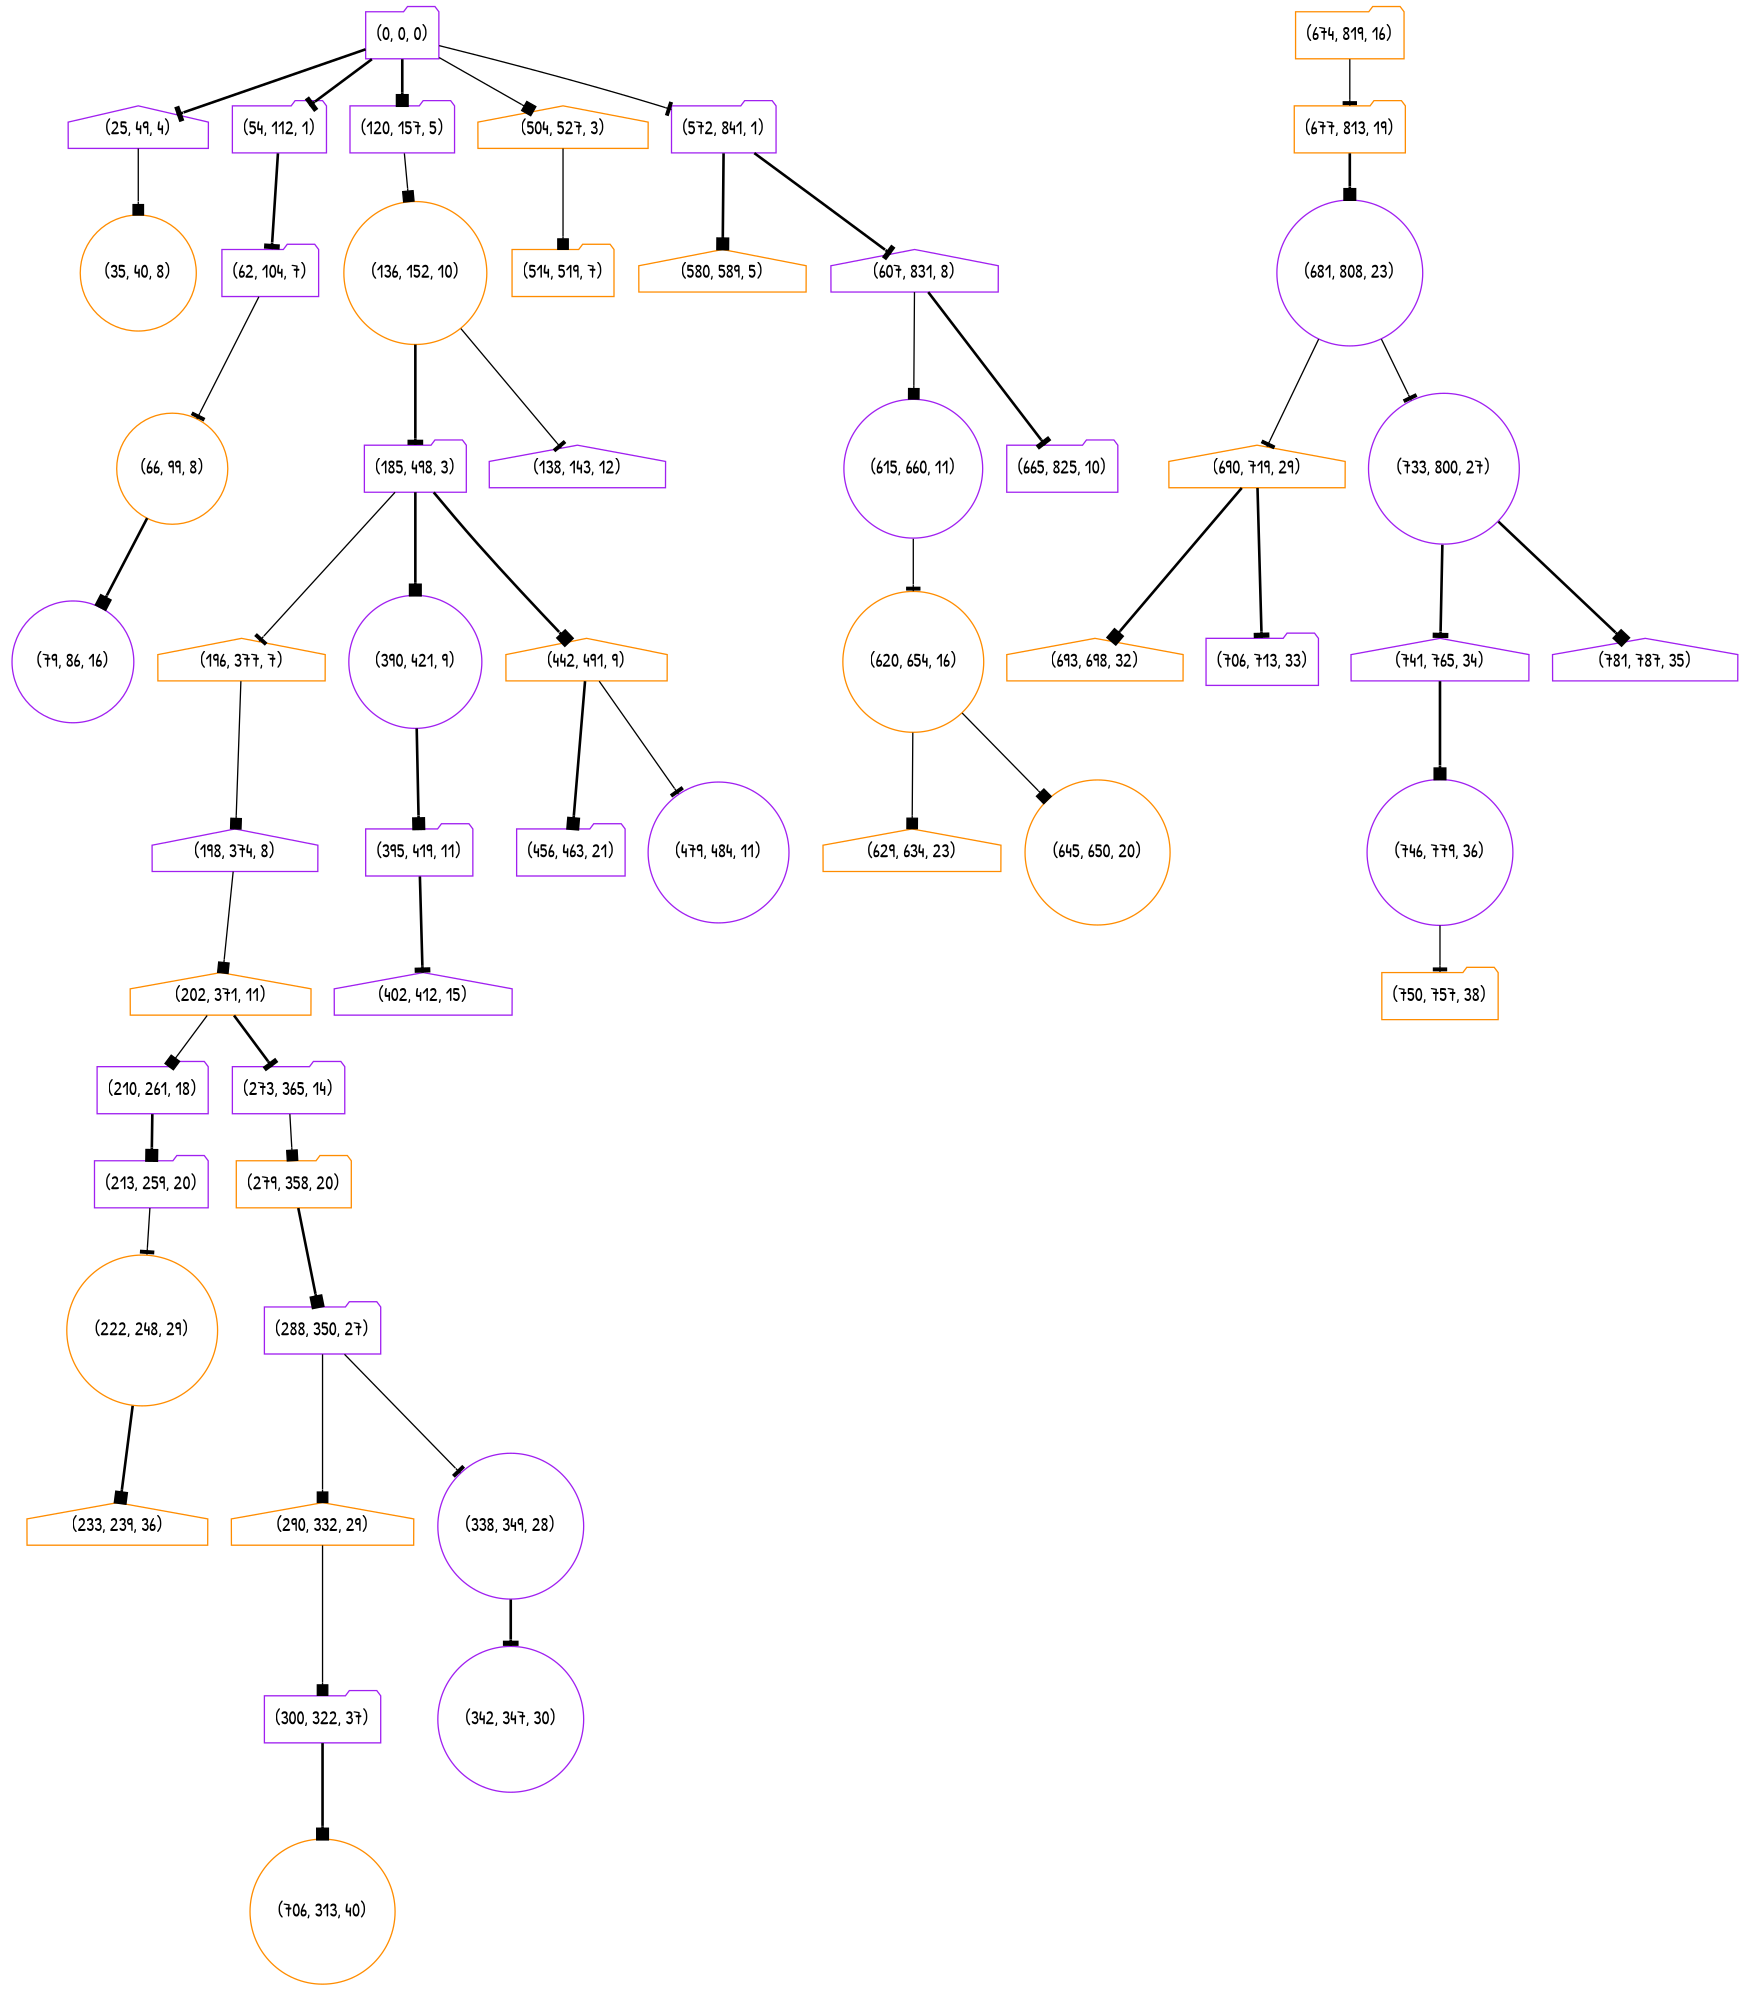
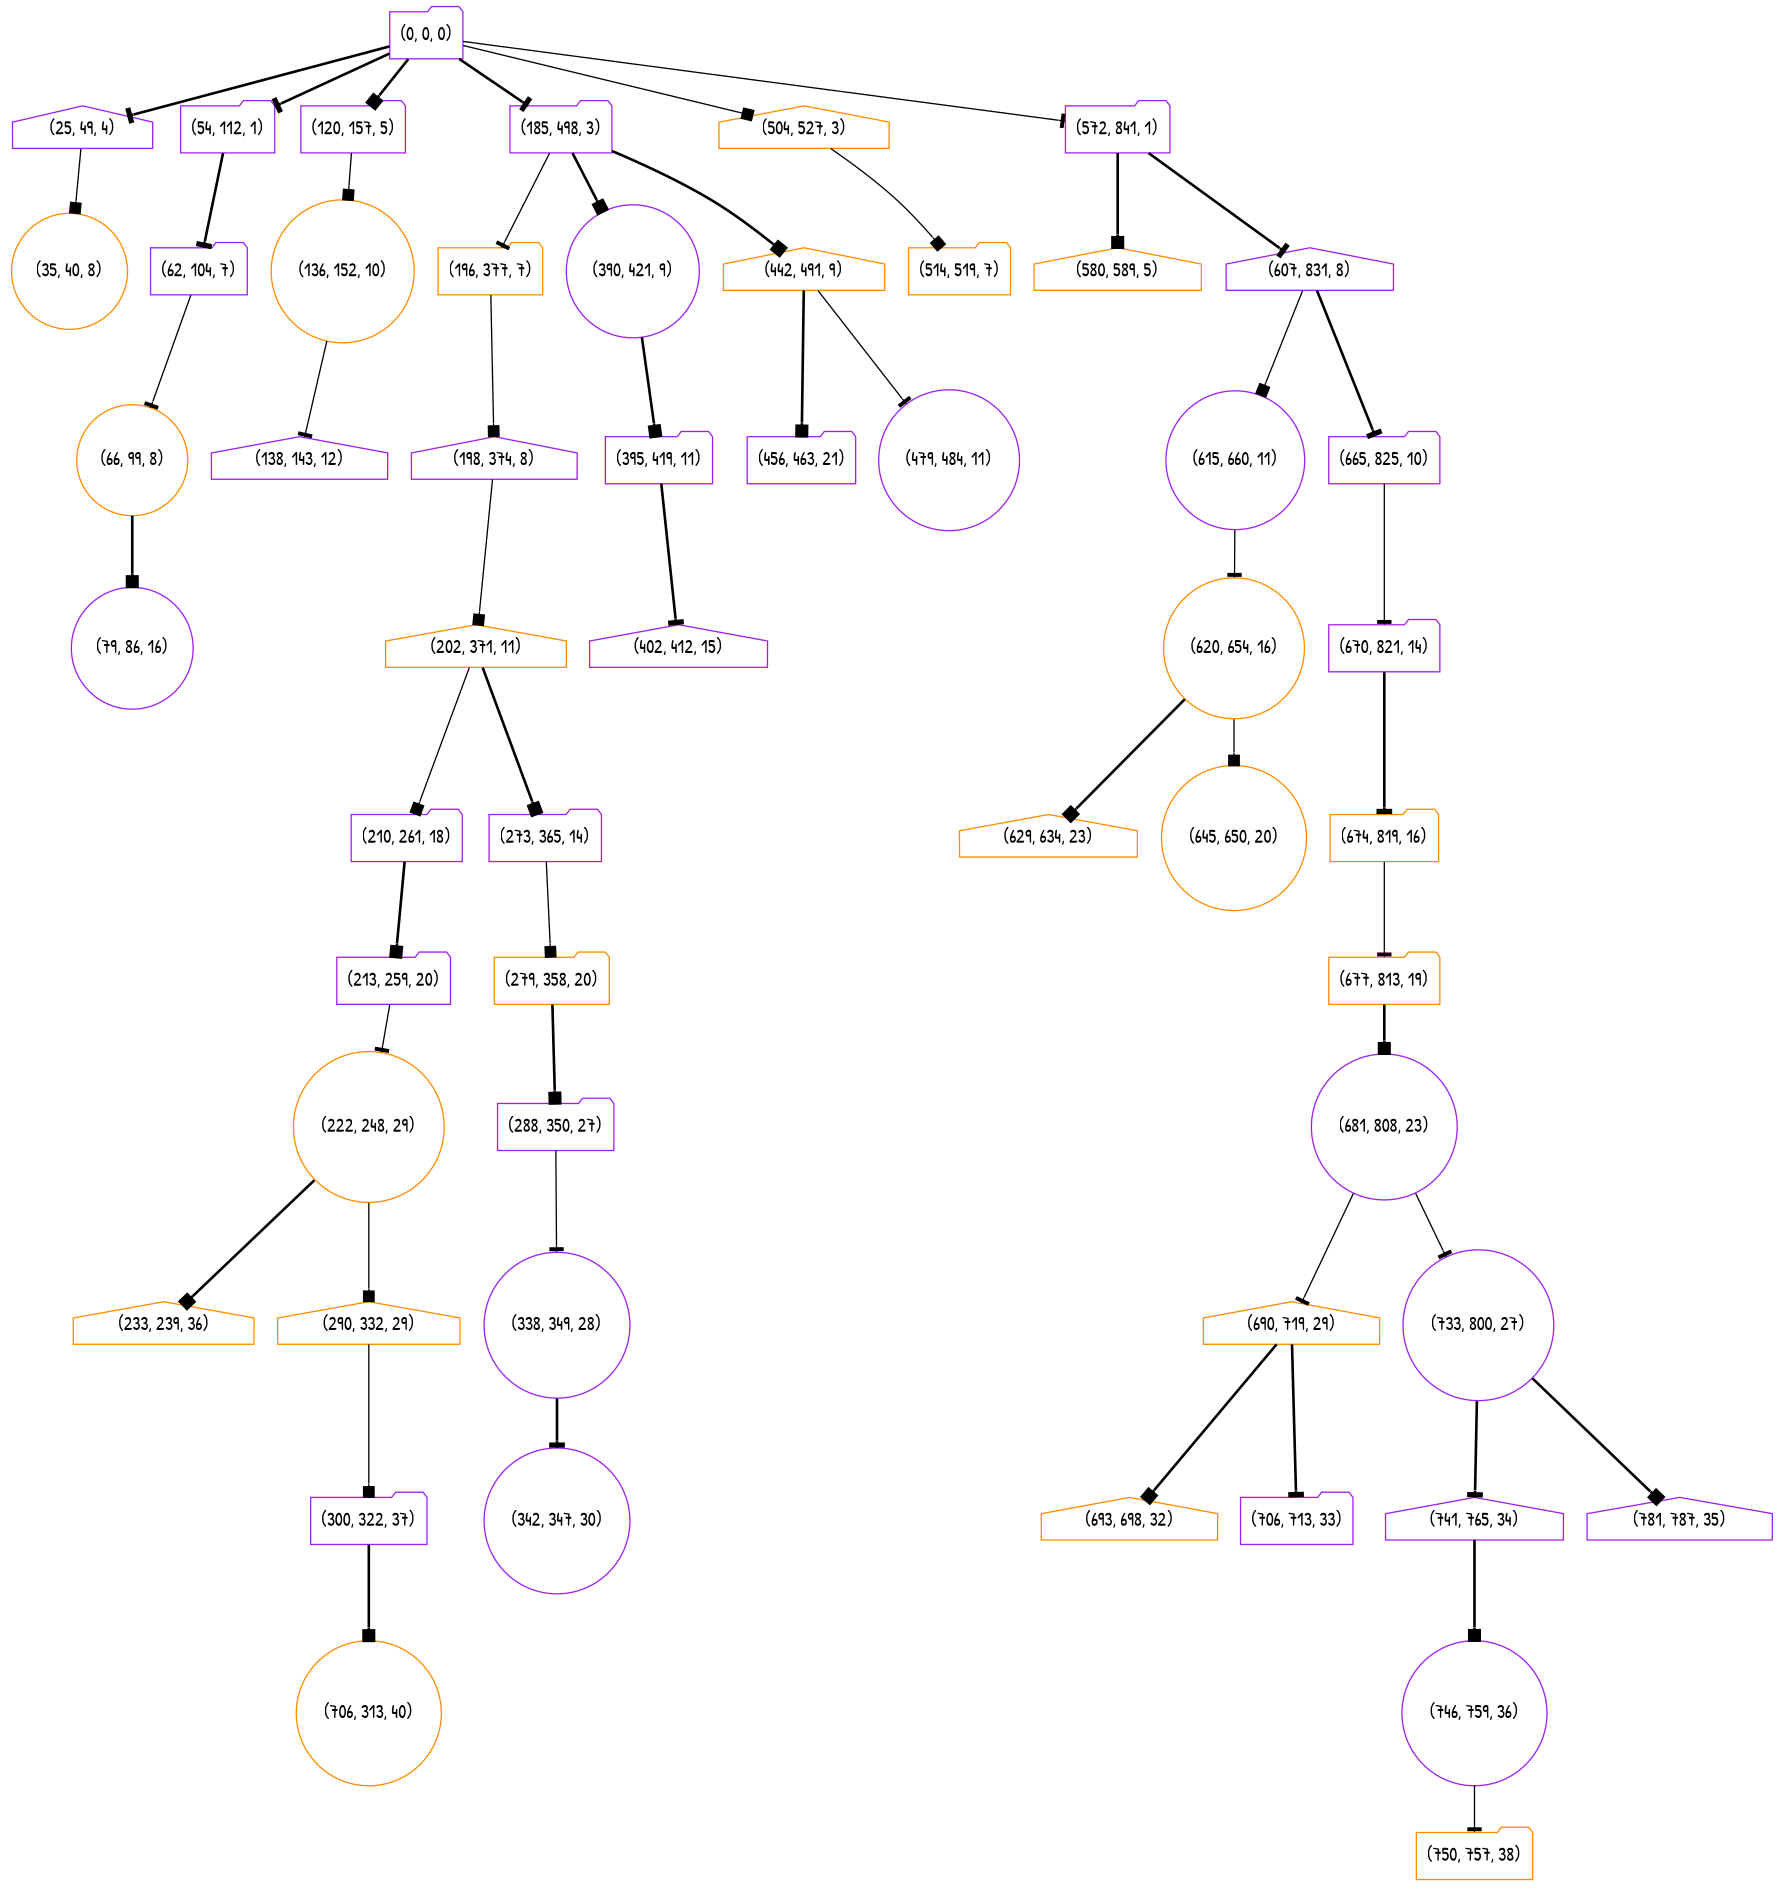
(415, 391) -> (491, 80)
none -> (1384, 648)
(242, 662) -> (490, 271)
(913, 774) -> (1131, 754)
(1440, 852) -> (1474, 1713)
(251, 1038) -> (507, 734)
(323, 1422) -> (369, 1245)
